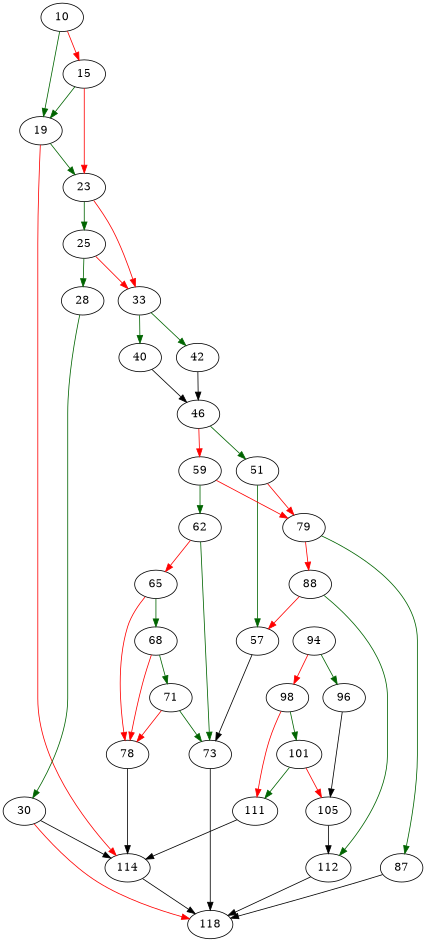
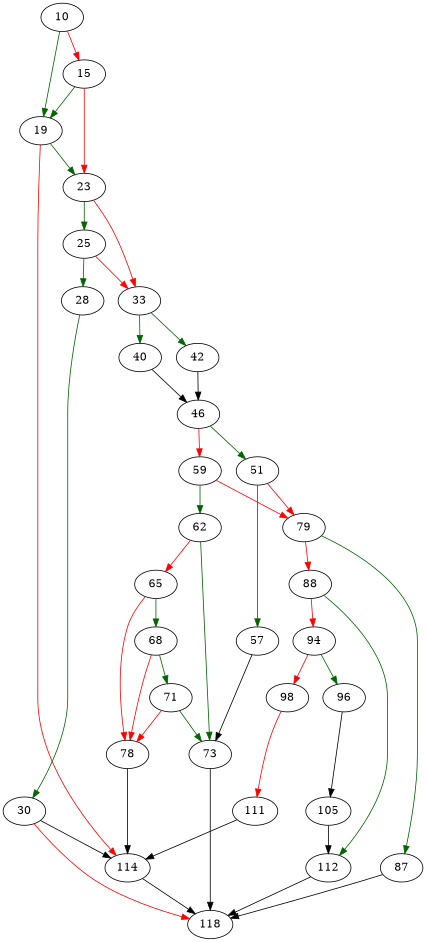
(287, 610) -> (312, 609)
(299, 754) -> none
